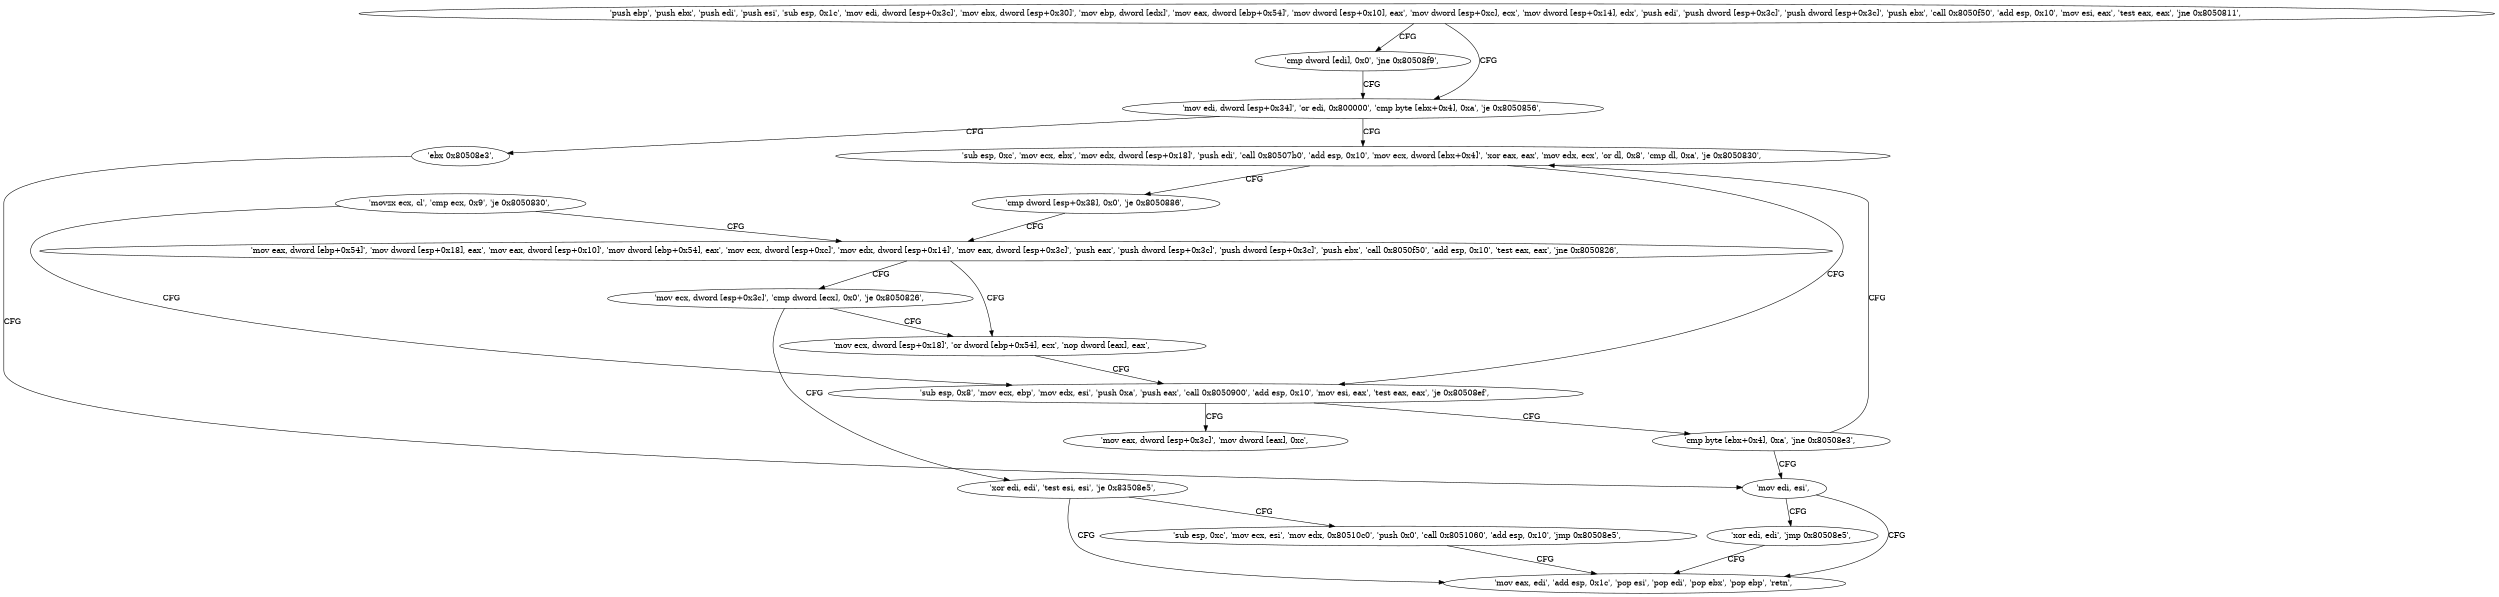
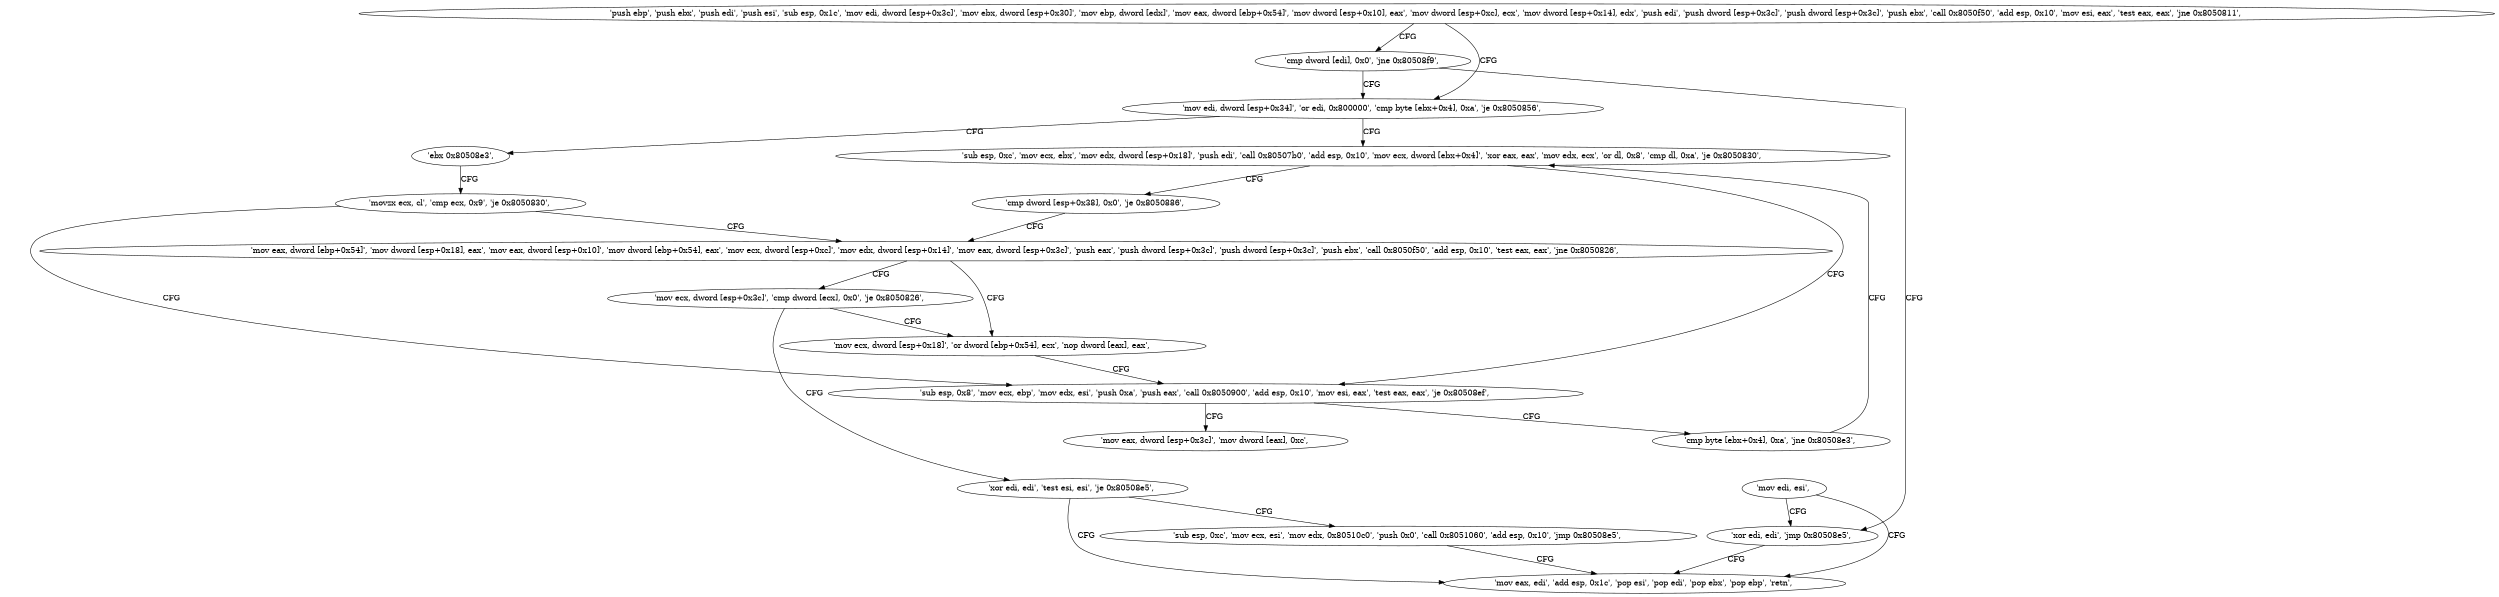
none -> (1892, 107)
(574, 451) -> (461, 177)
(1777, 462) -> none
(1073, 489) -> (1073, 489)
